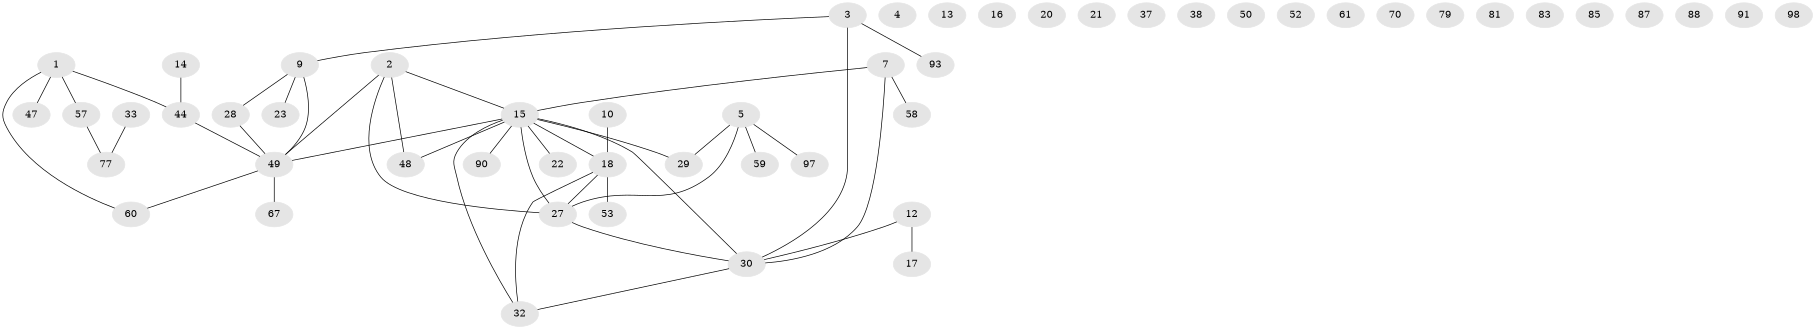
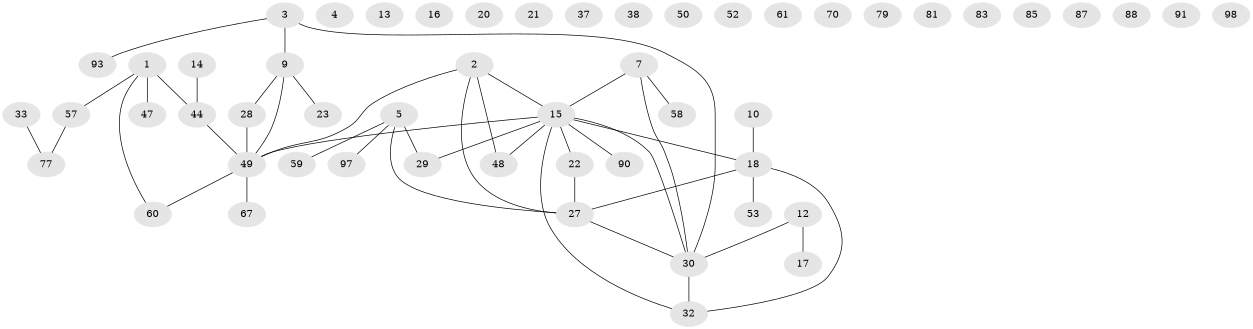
(529, 167) -> (575, 190)
